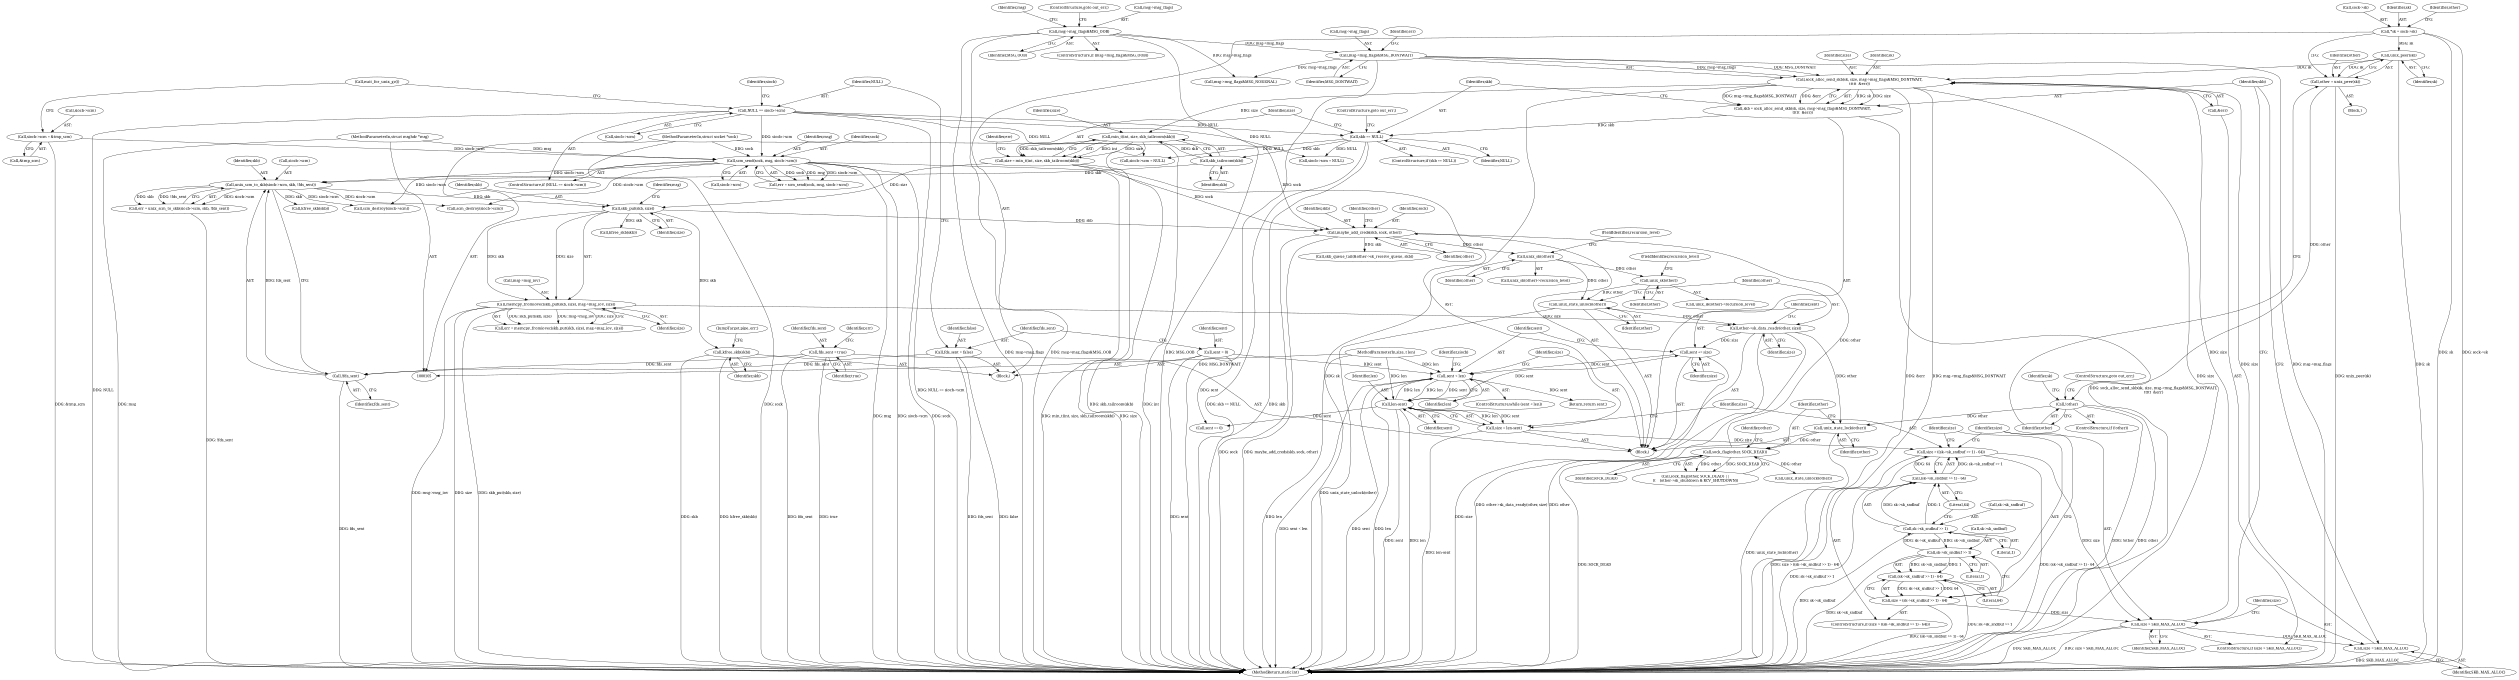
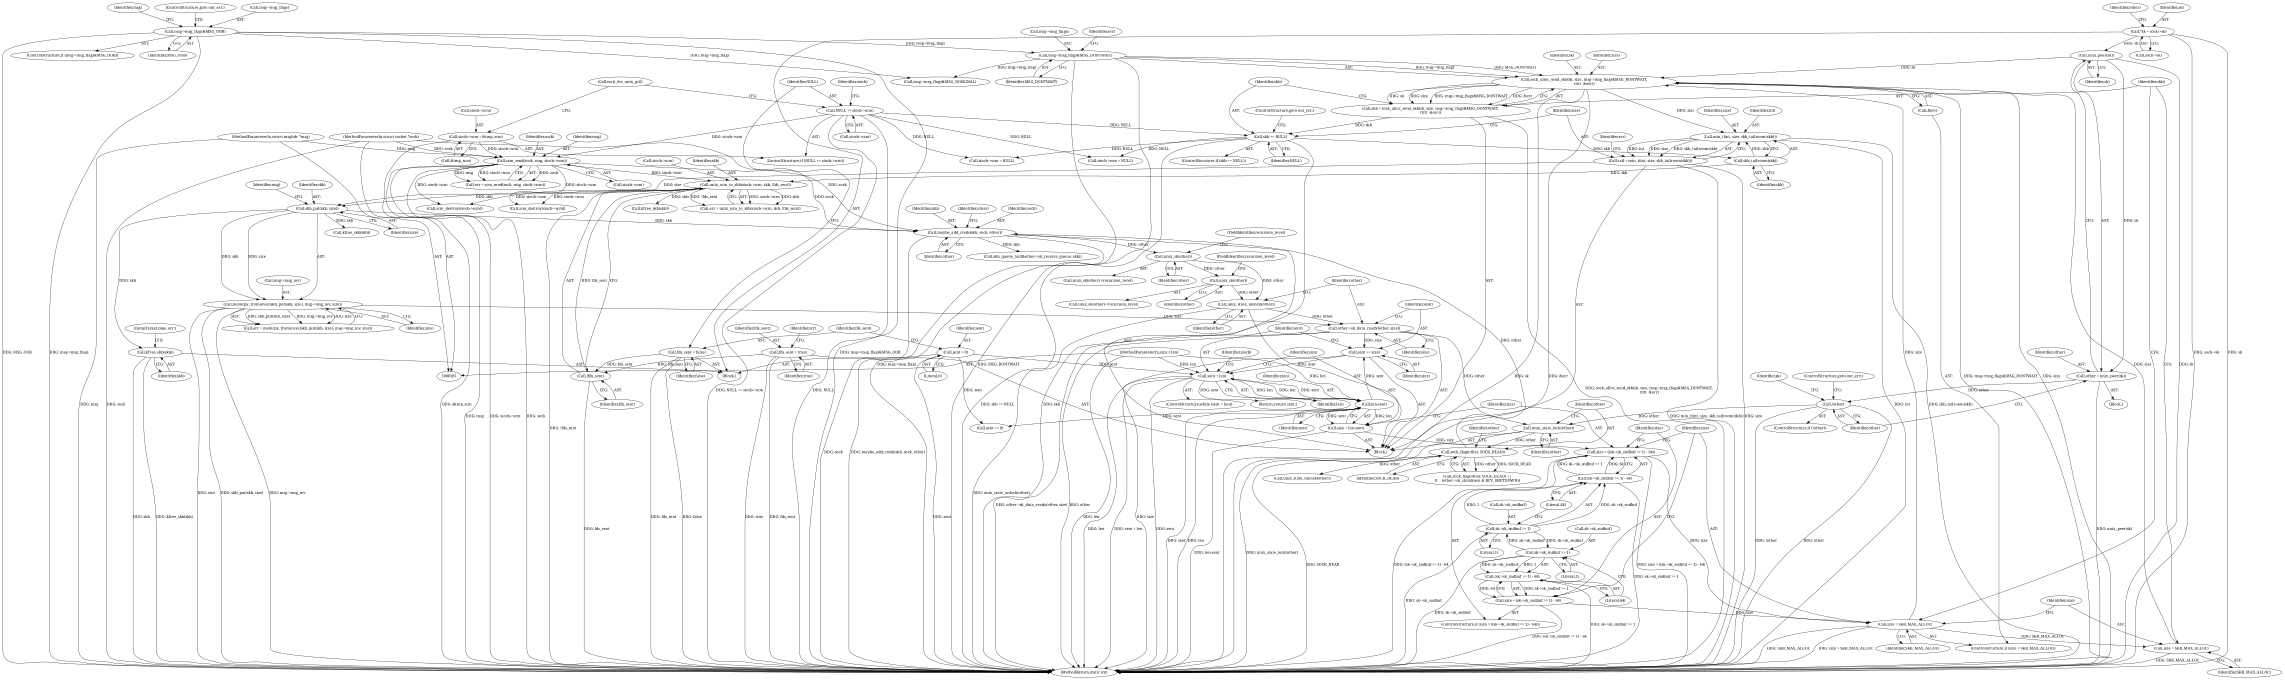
(2326, 42) -> (2151, 42)
(2406, 44) -> (2131, 44)
none -> (1763, 111)
(1037, 161) -> (1651, 161)
(643, 164) -> (629, 156)
none -> (684, 363)
none -> (933, 376)
(424, 666) -> (550, 609)
